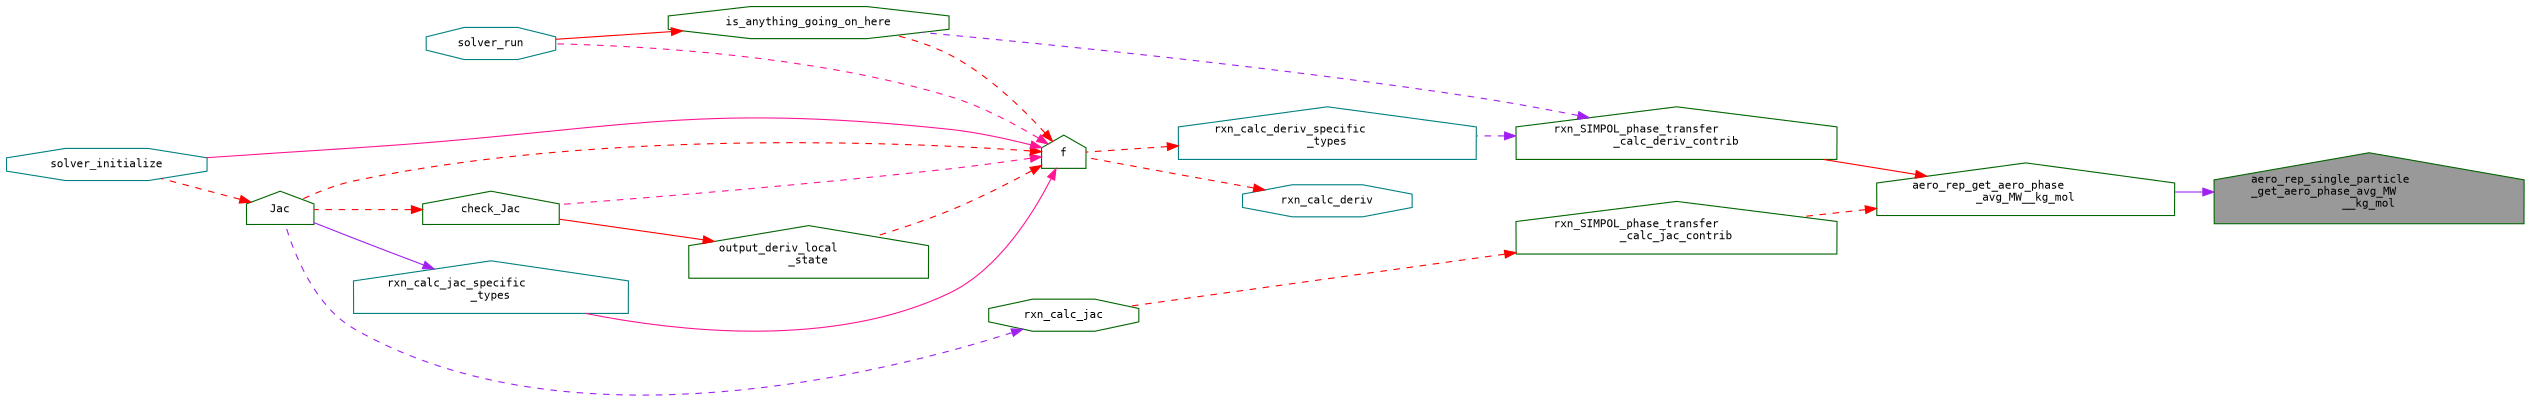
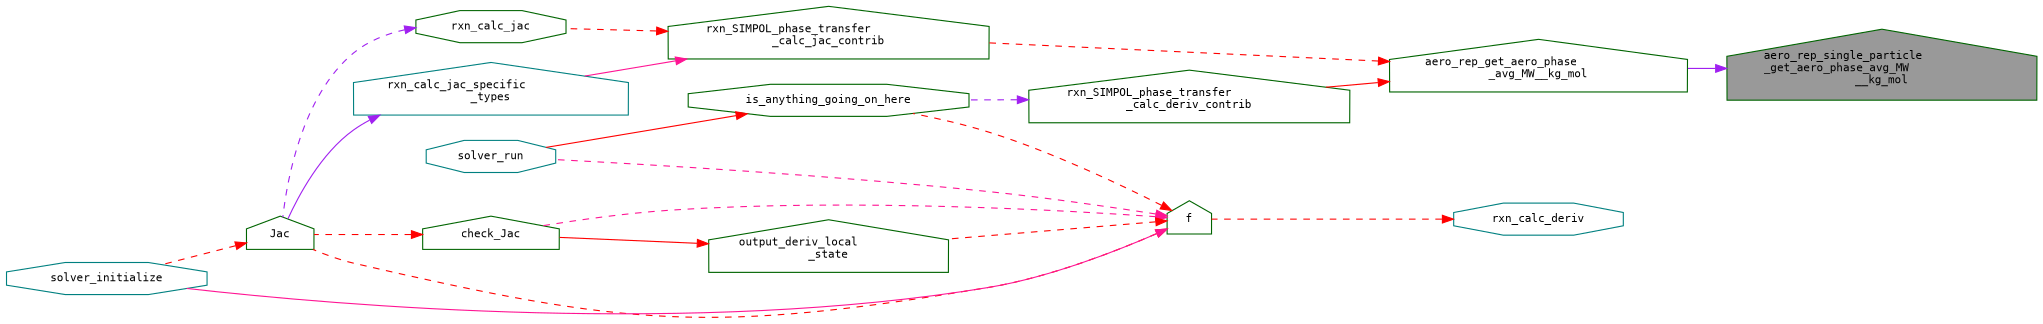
(1327, 136) -> none
(847, 324) -> (630, 68)
